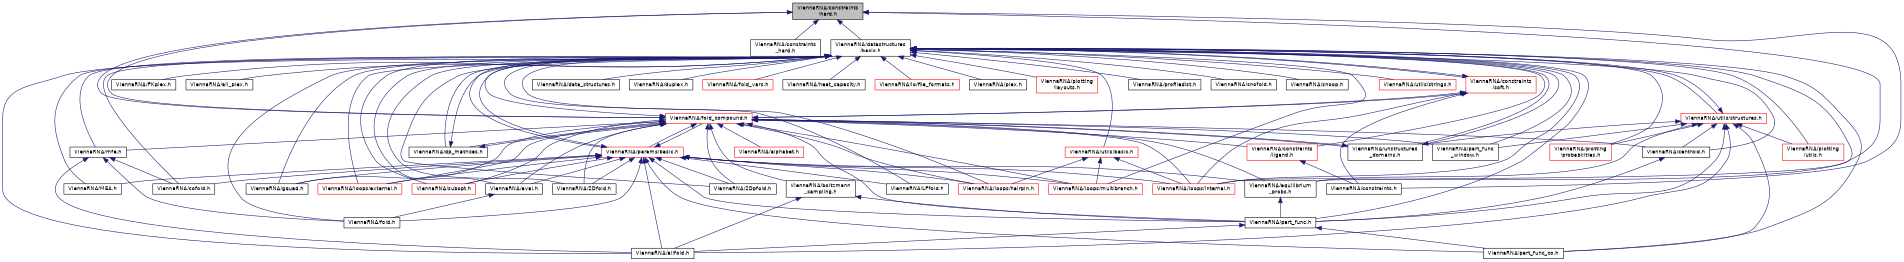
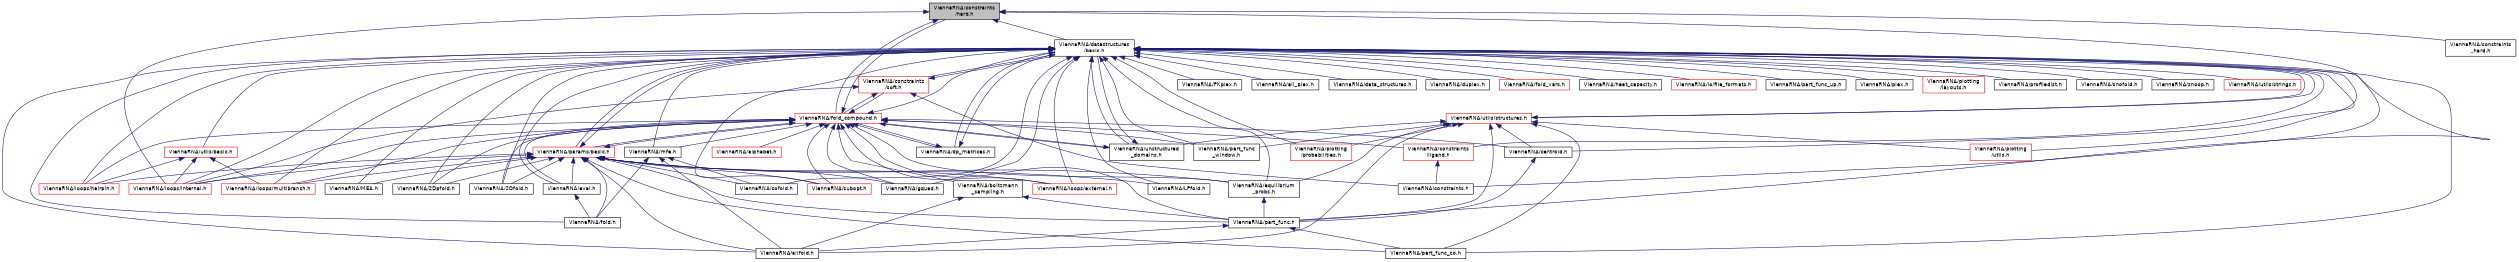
none -> (1806, 85)
